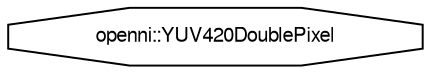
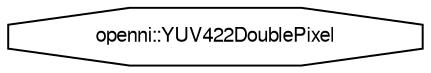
(215, 37) -> (215, 37)
